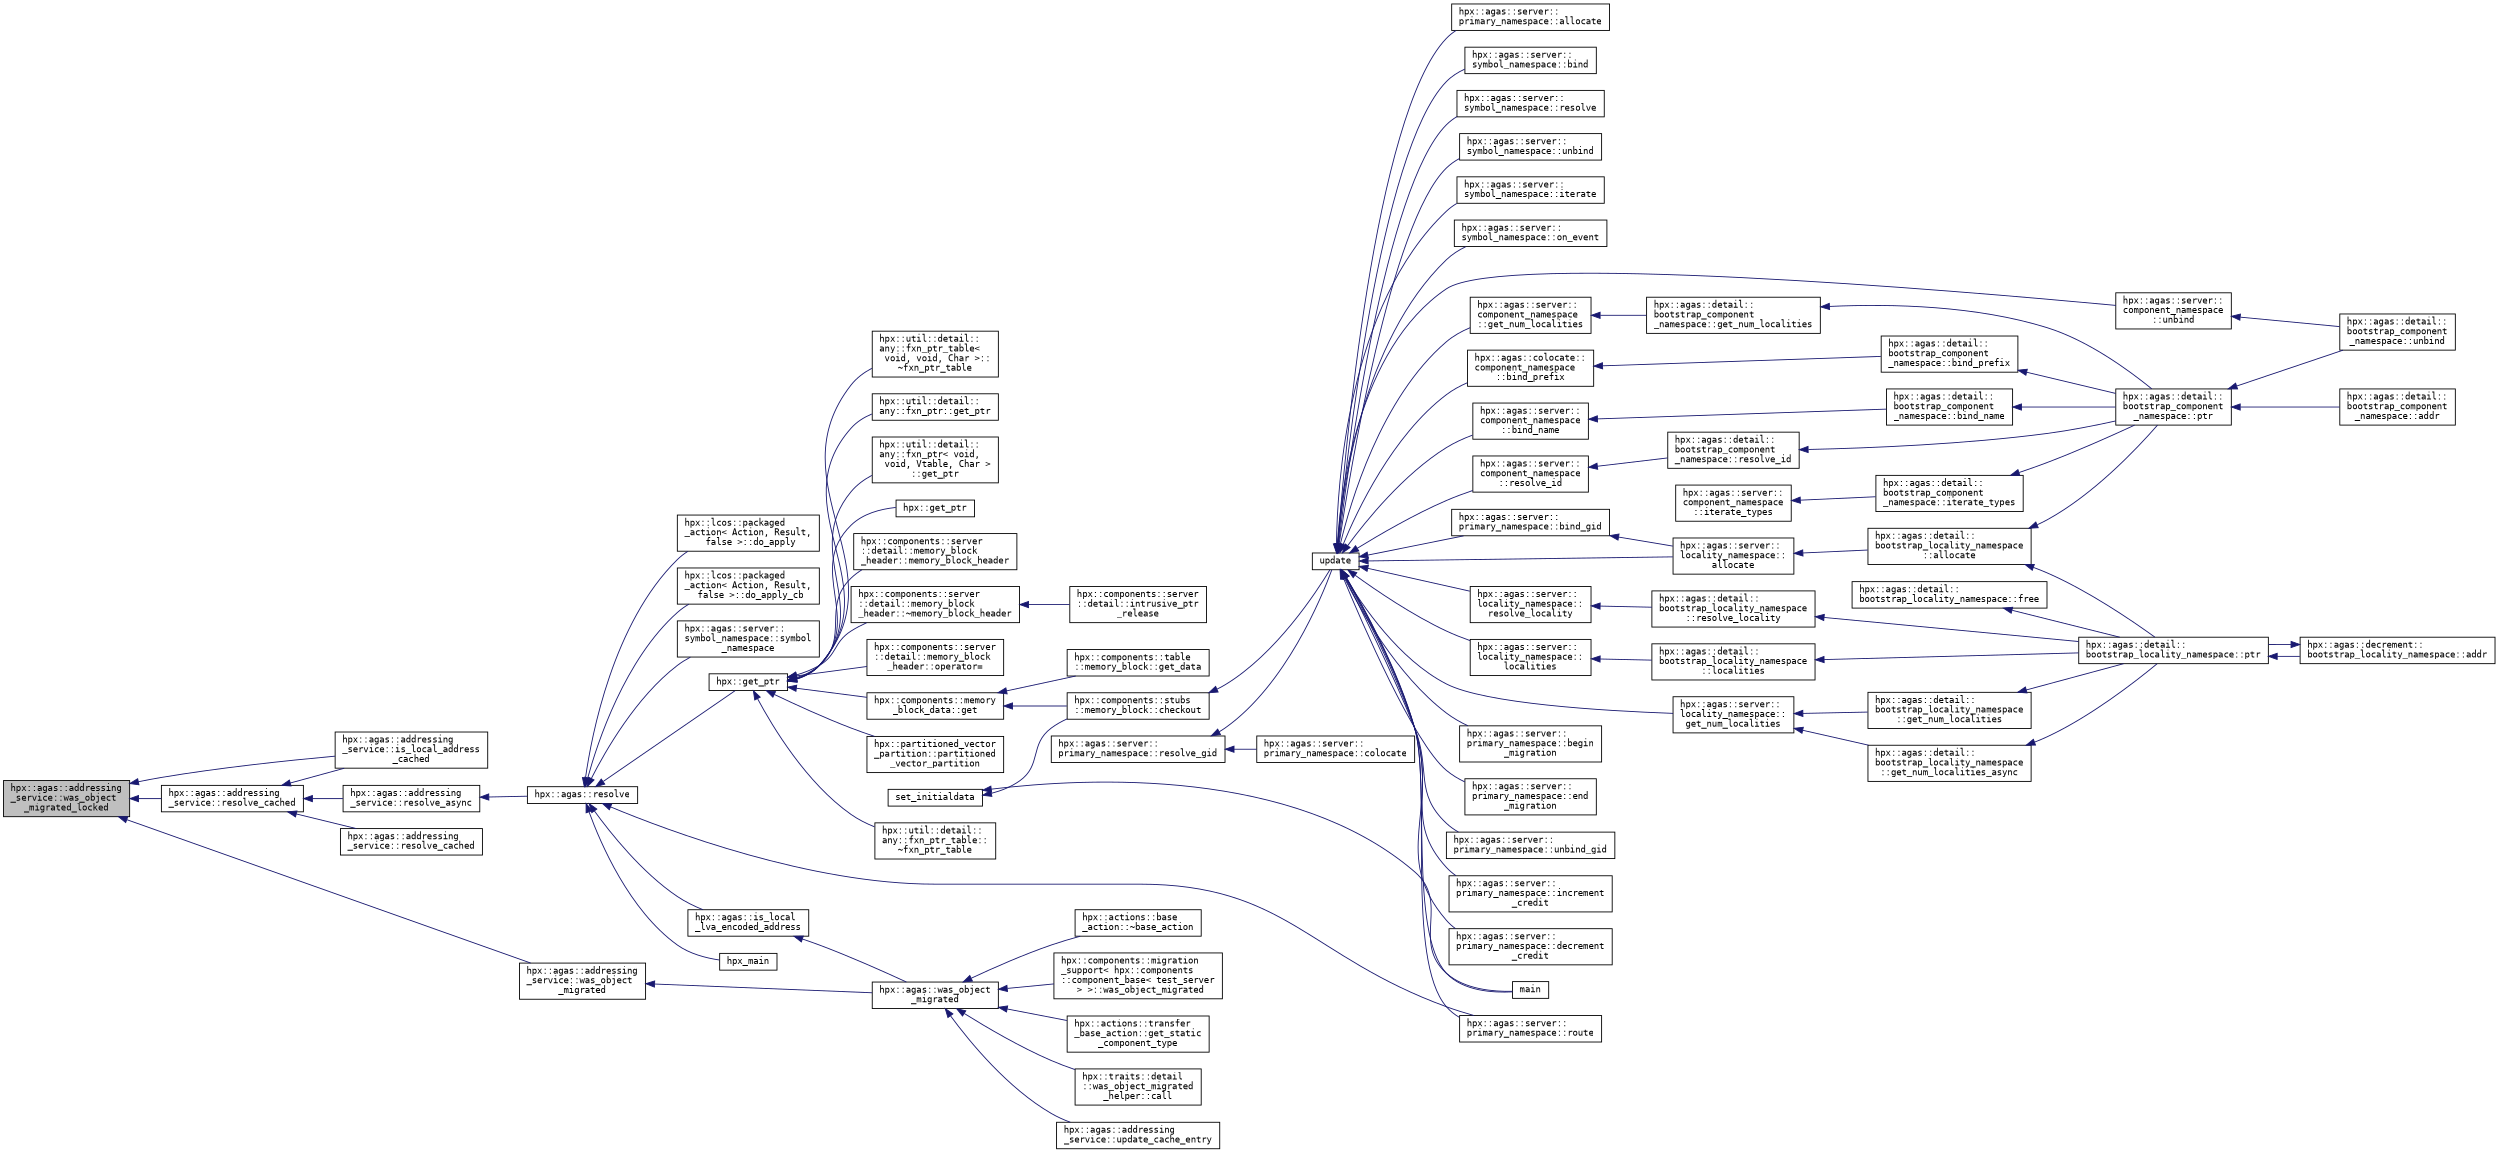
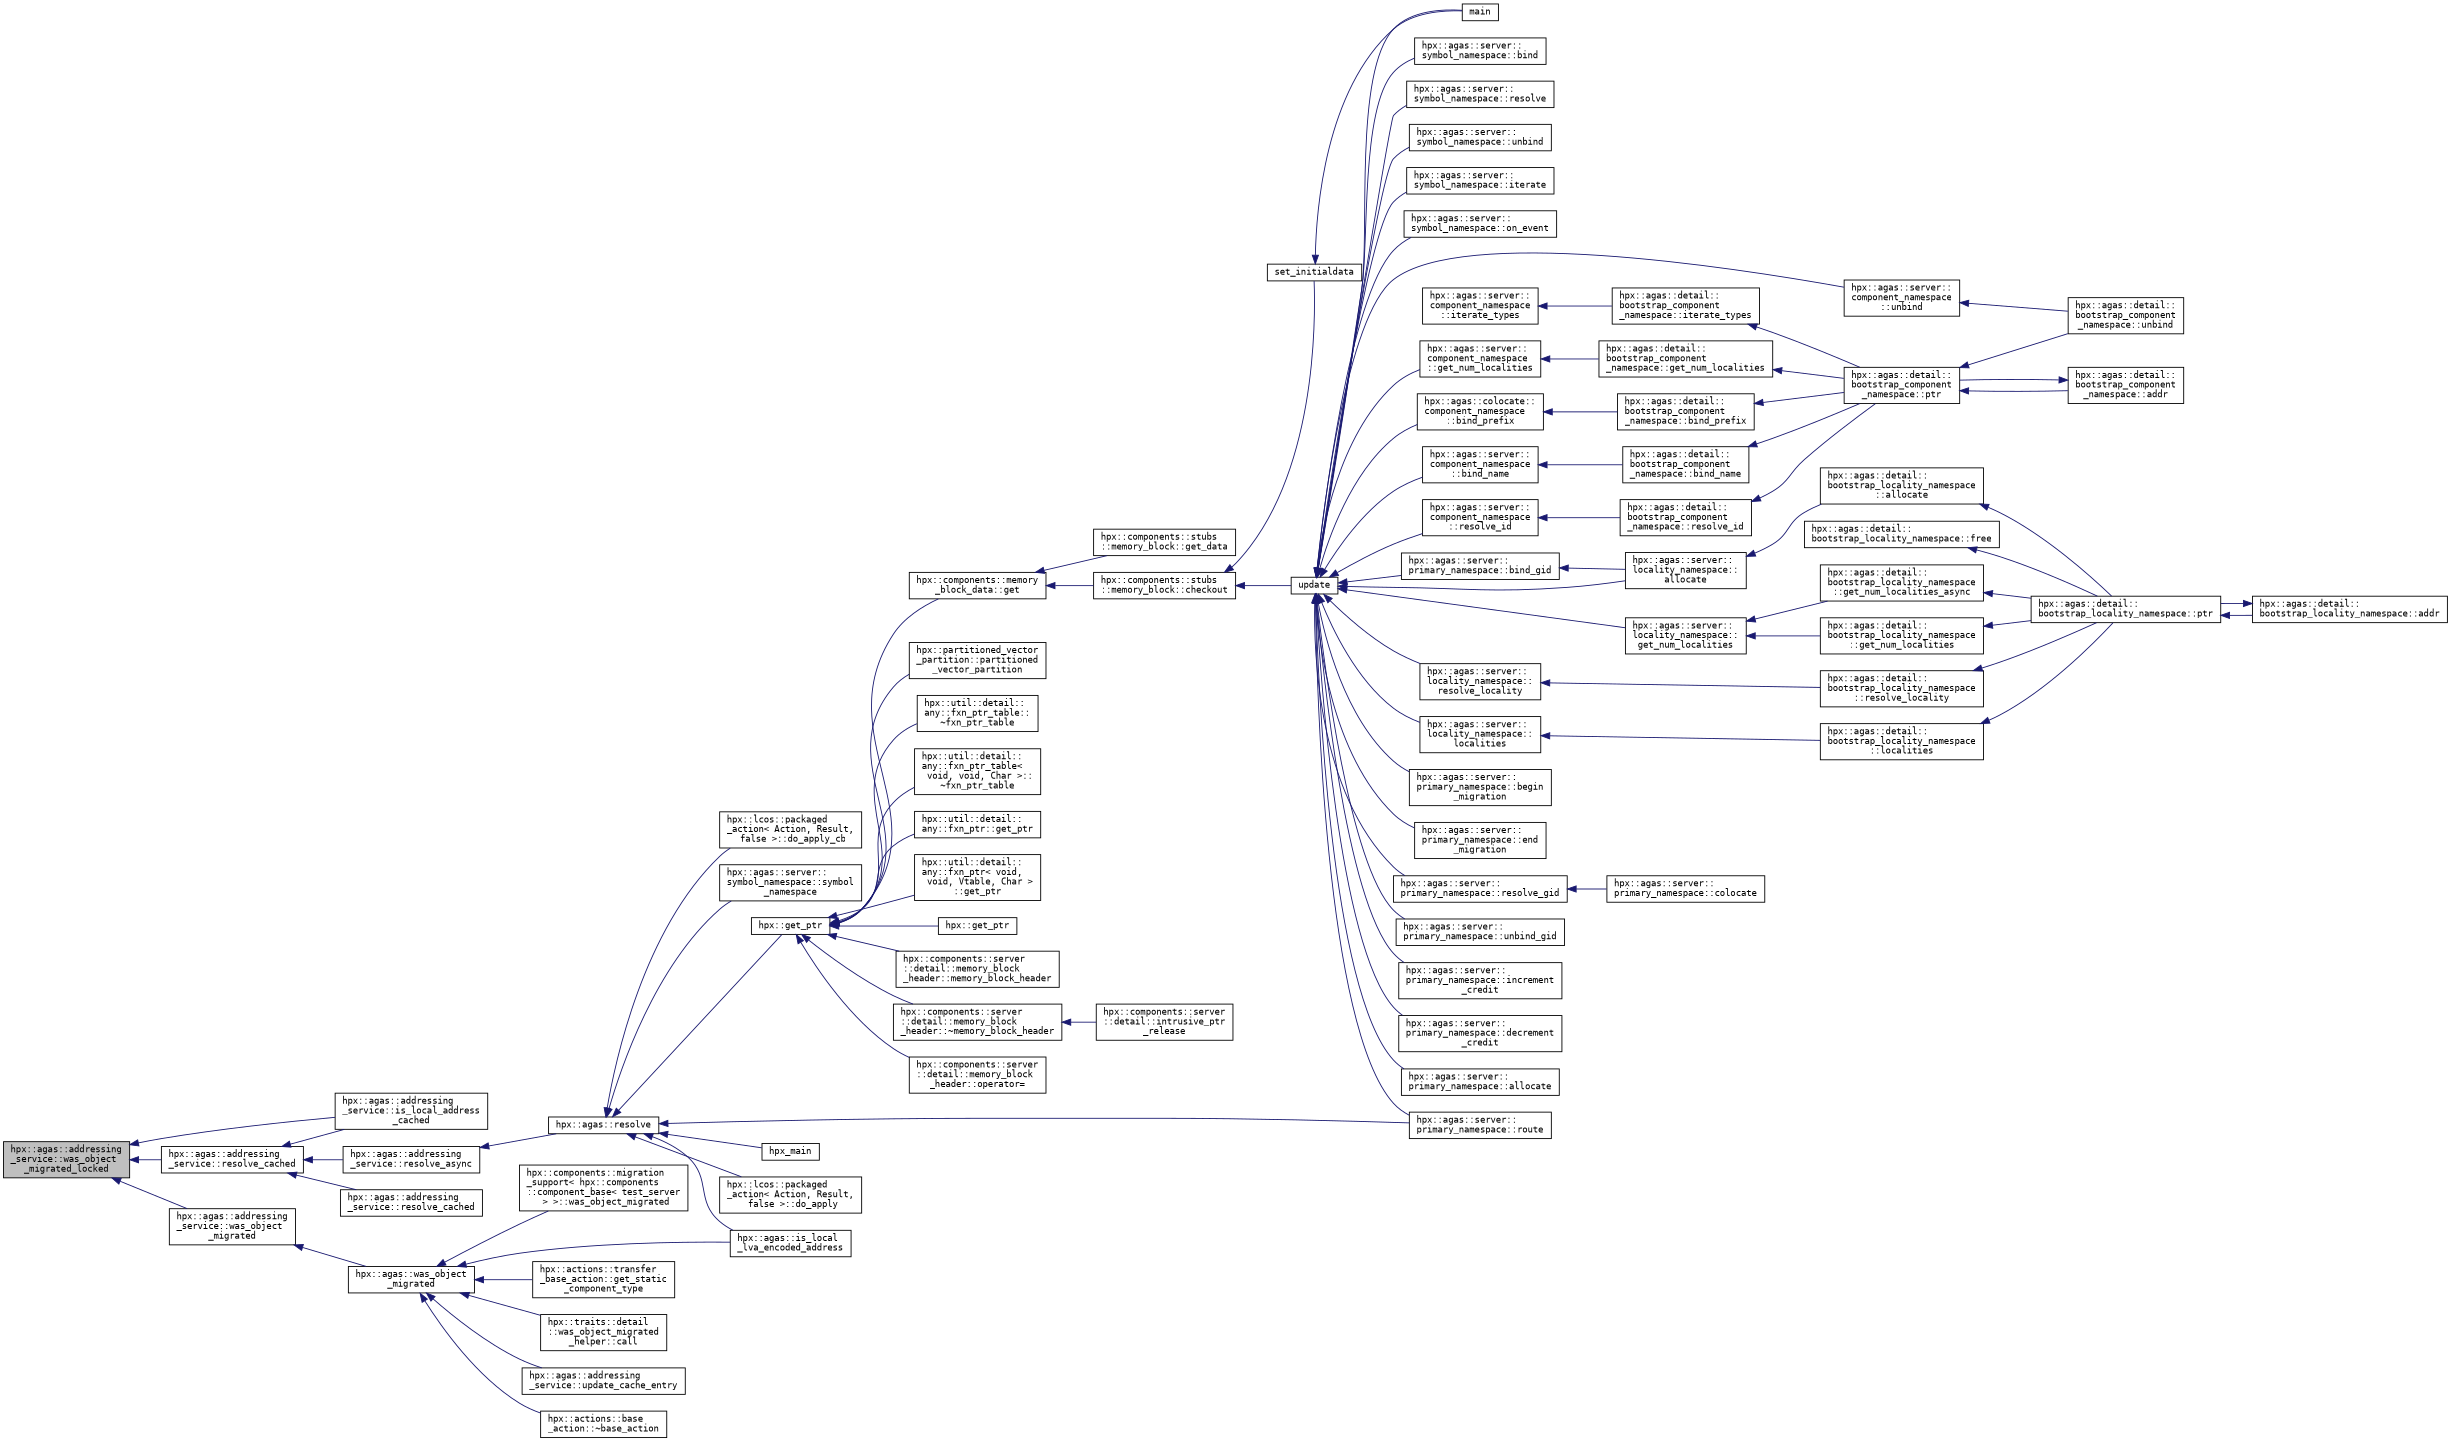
(2102, 481) -> (2009, 379)
(2398, 650) -> (2350, 609)
(1287, 659) -> (1332, 750)
(1138, 663) -> (1165, 542)
(1034, 761) -> (1300, 433)
(855, 959) -> (597, 1246)
